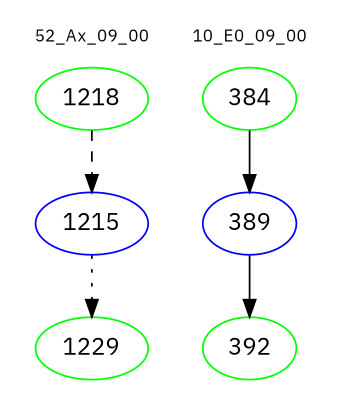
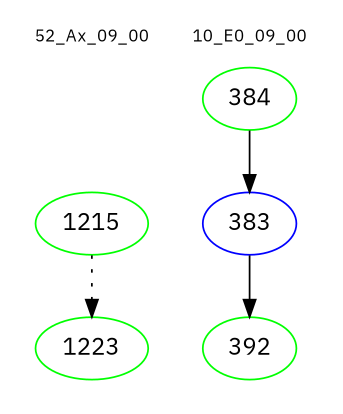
(92, 99) -> none
(92, 224) -> (92, 224)
(250, 224) -> (250, 224)
(92, 348) -> (92, 348)
